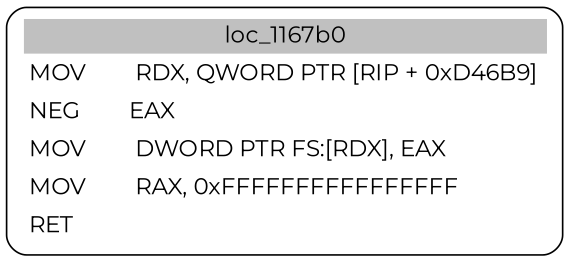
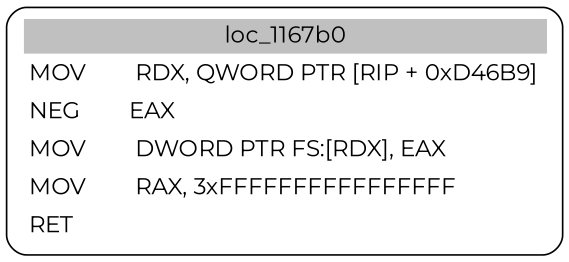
(244, 187) -> (243, 187)
